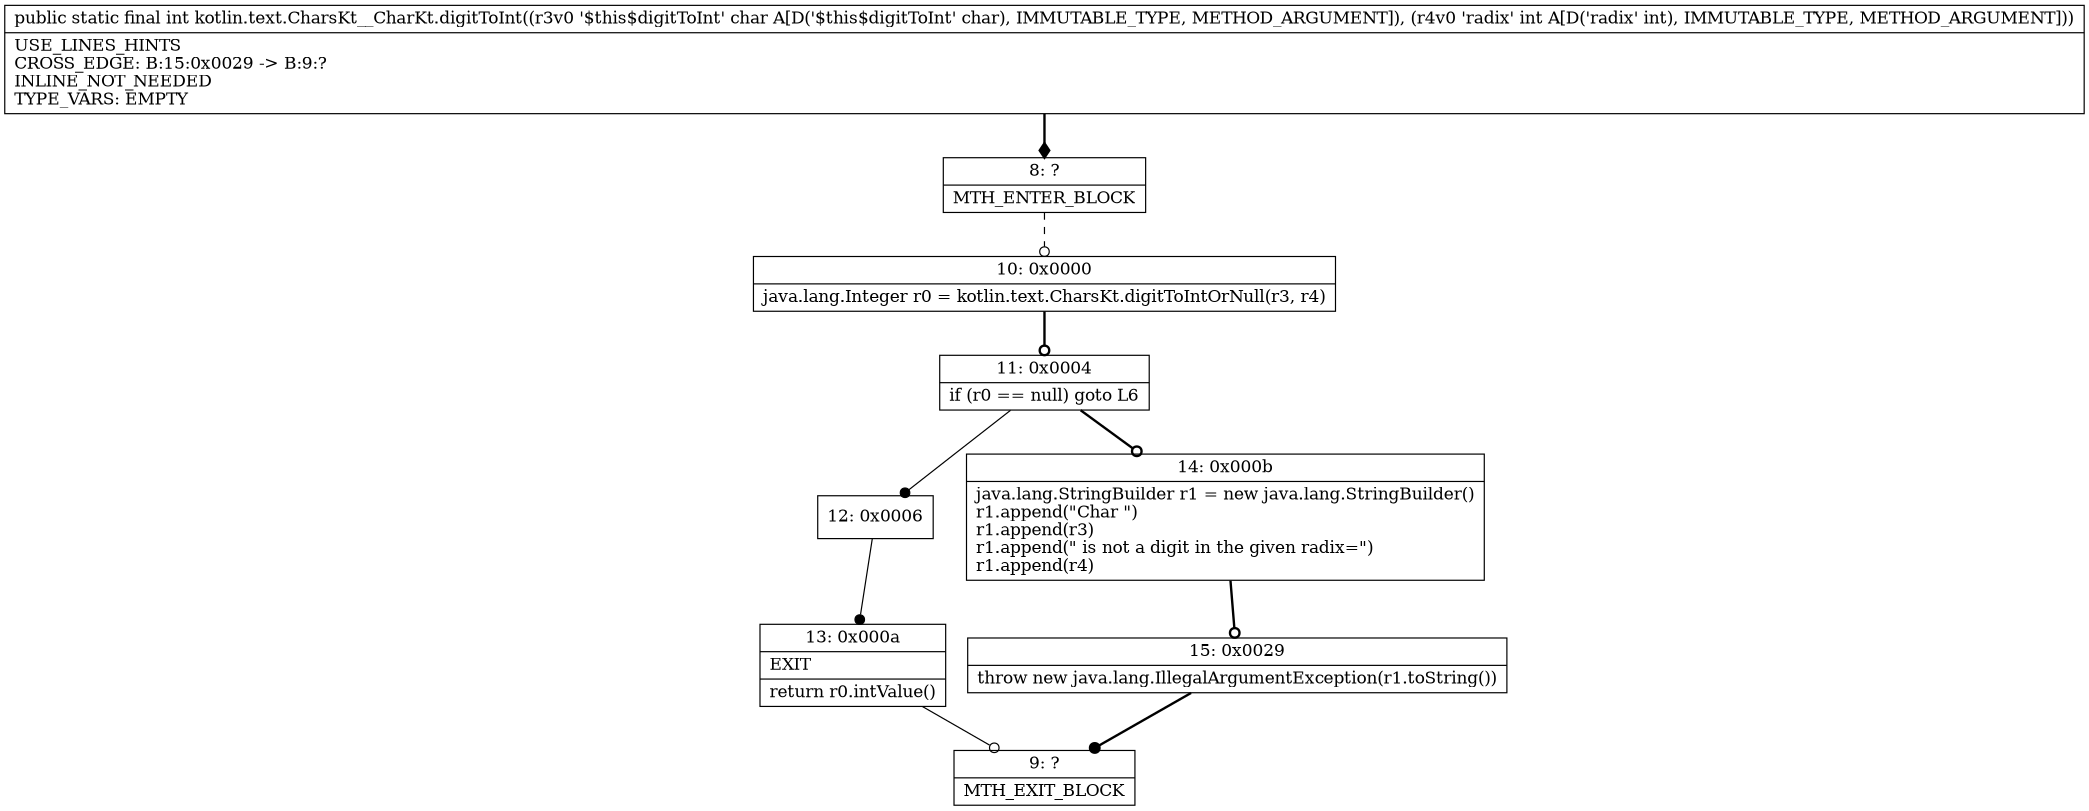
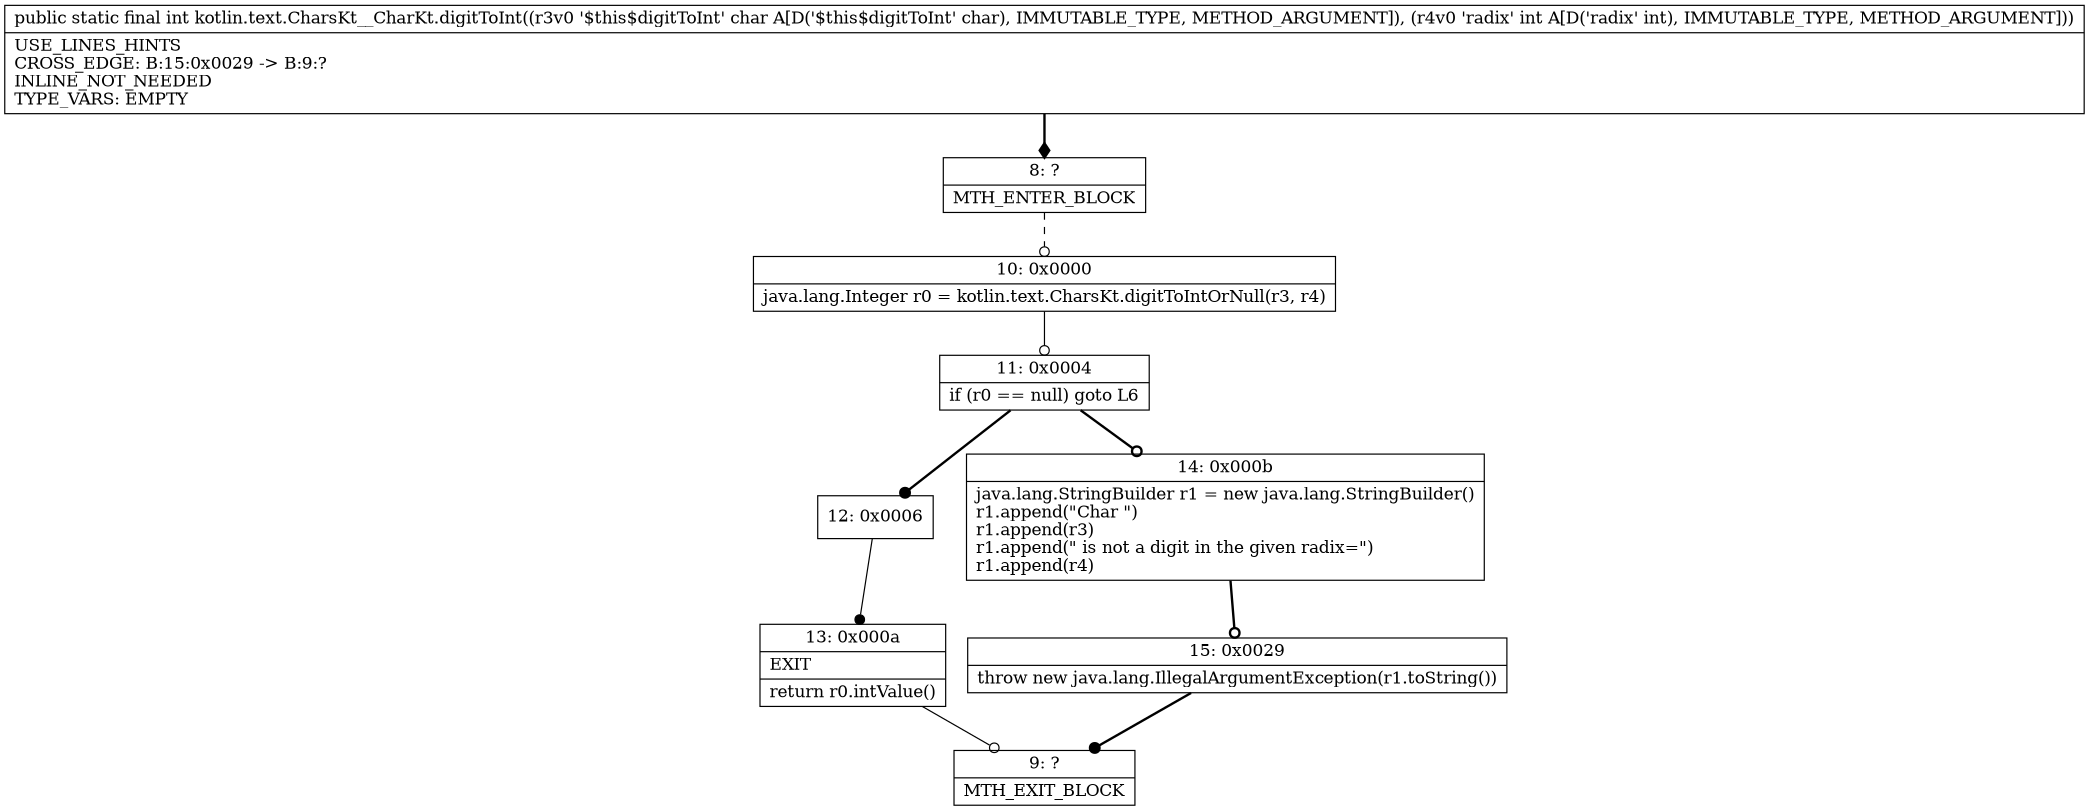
(1044, 328) -> (1044, 328)
(960, 450) -> (960, 450)
